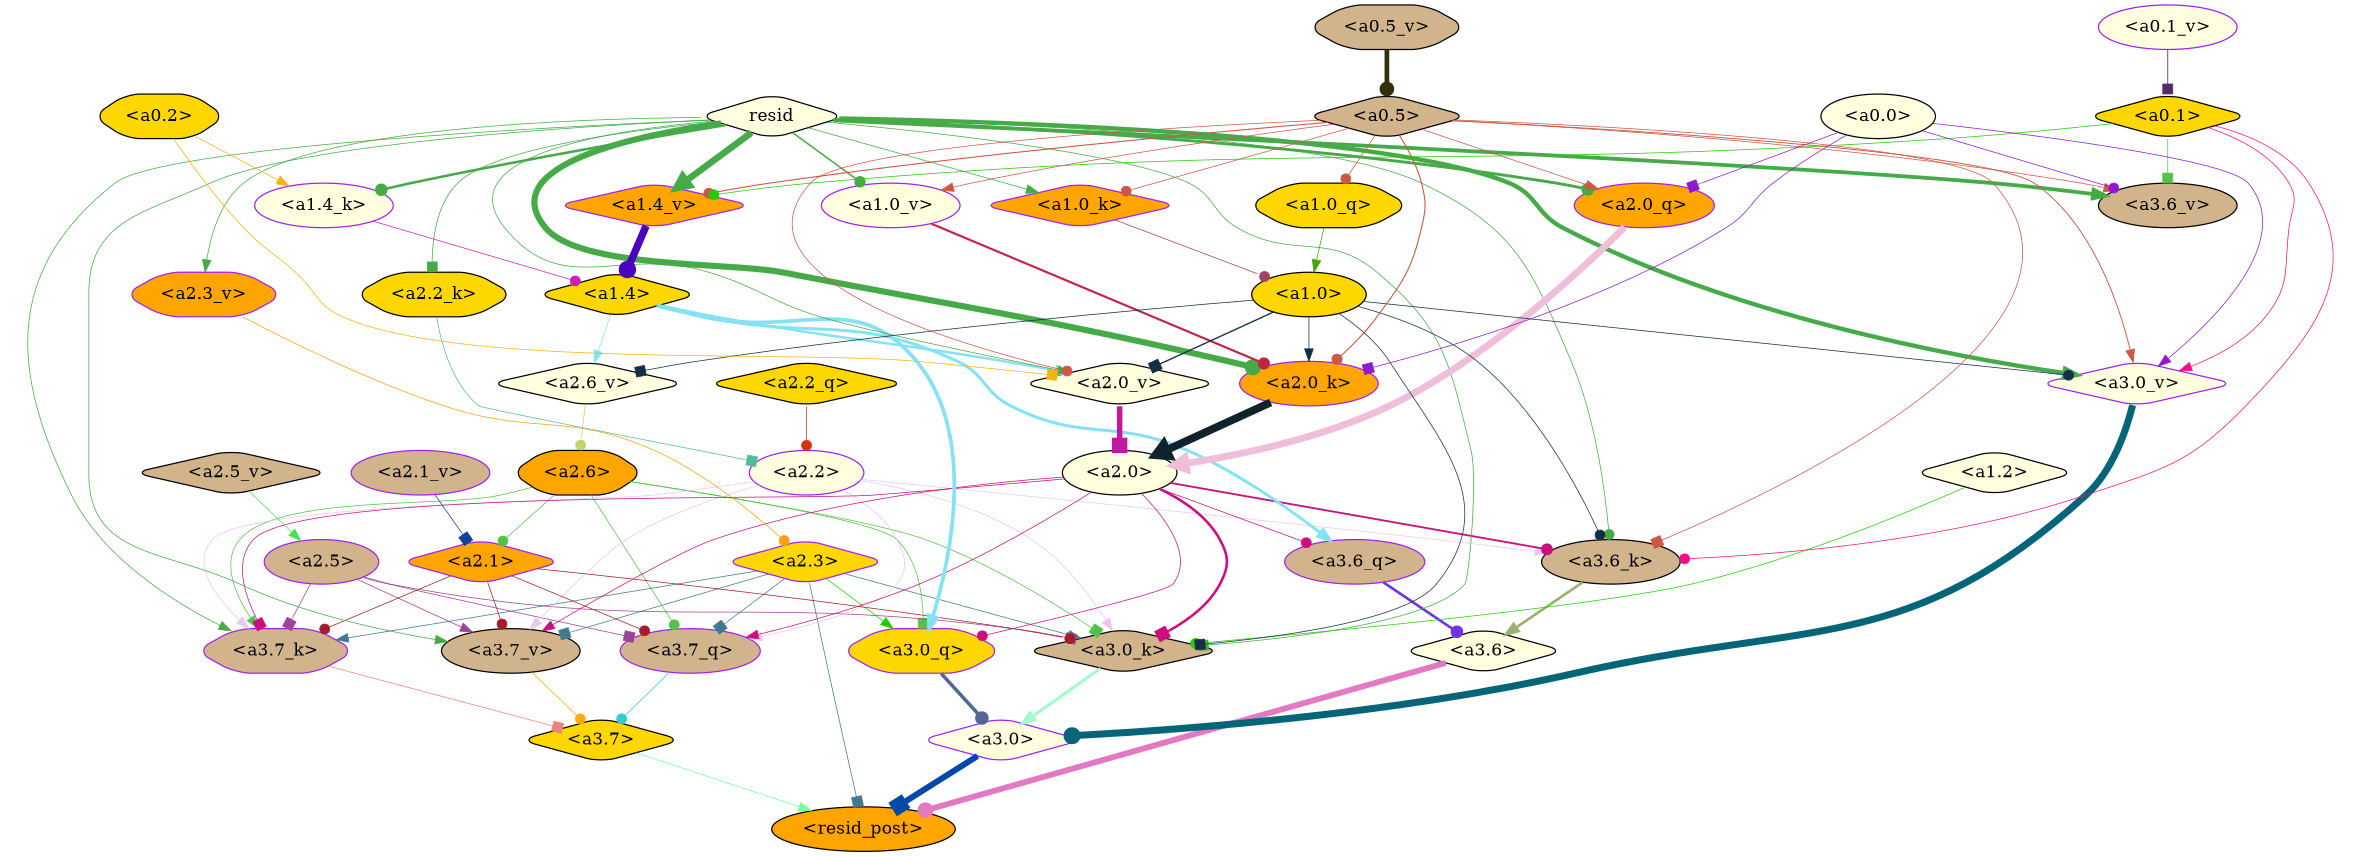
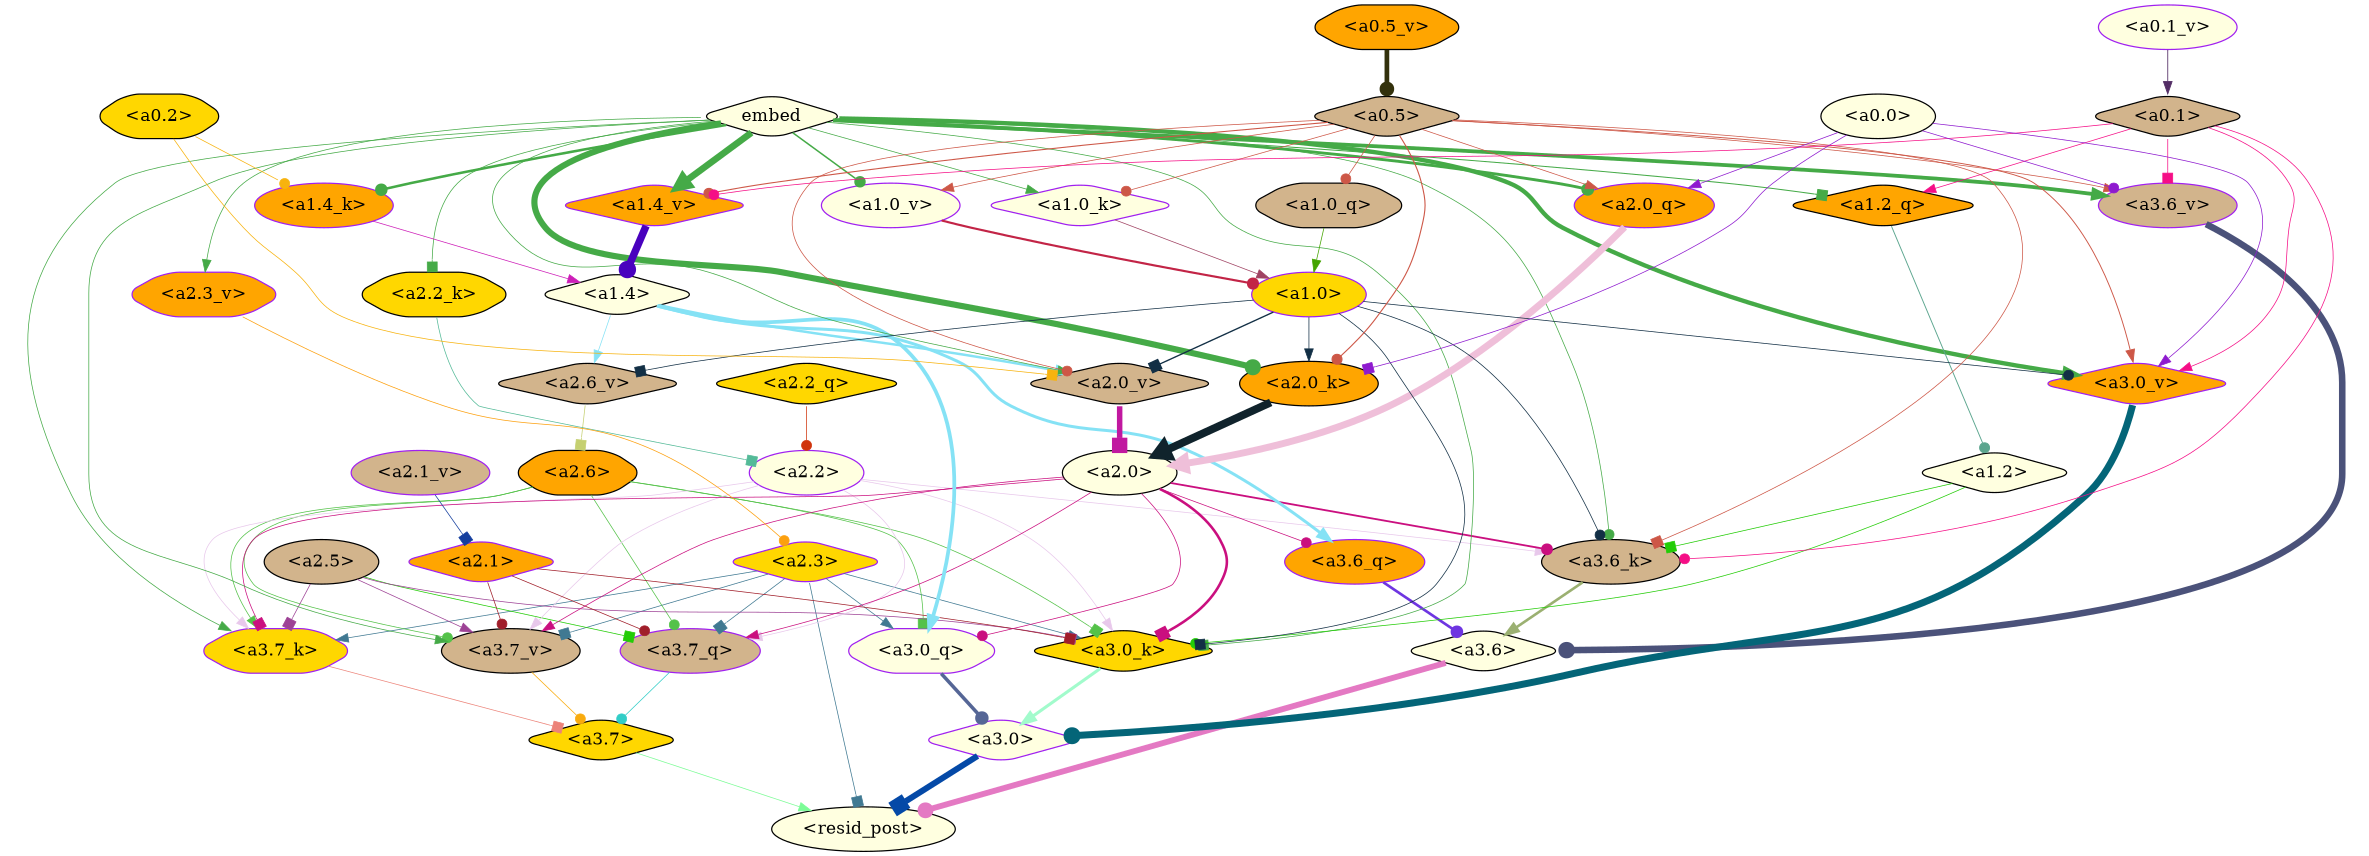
(1387, 27) -> (1387, 27)
(2168, 66) -> (2168, 66)
(772, 116) -> (772, 116)
(2168, 116) -> (2168, 116)
(2168, 149) -> (2168, 149)
(1769, 158) -> (1769, 158)
(1276, 159) -> (1276, 159)
(243, 162) -> (243, 162)
(324, 205) -> (324, 205)
(1080, 205) -> (1080, 205)
(1329, 205) -> (1329, 205)
none -> (1883, 205)
(2168, 205) -> (2168, 205)
(1186, 247) -> (1186, 247)
(472, 250) -> (472, 250)
(1095, 293) -> (1094, 254)
(617, 295) -> (617, 295)
(1309, 295) -> (1309, 295)
(588, 384) -> (588, 384)
(1120, 384) -> (1120, 384)
(1309, 384) -> (1309, 384)
(2137, 384) -> (2137, 384)
(584, 420) -> (584, 420)
(231, 473) -> none
none -> (1815, 514)
(530, 516) -> (270, 527)
(321, 562) -> (321, 562)
(1355, 562) -> (1355, 562)
(852, 598) -> (852, 598)
(800, 599) -> (800, 599)
none -> (2136, 602)
(387, 603) -> none
(531, 616) -> (531, 616)
(276, 651) -> (276, 651)
(922, 651) -> (922, 651)
(1123, 651) -> (1123, 651)
(863, 829) -> (863, 829)
